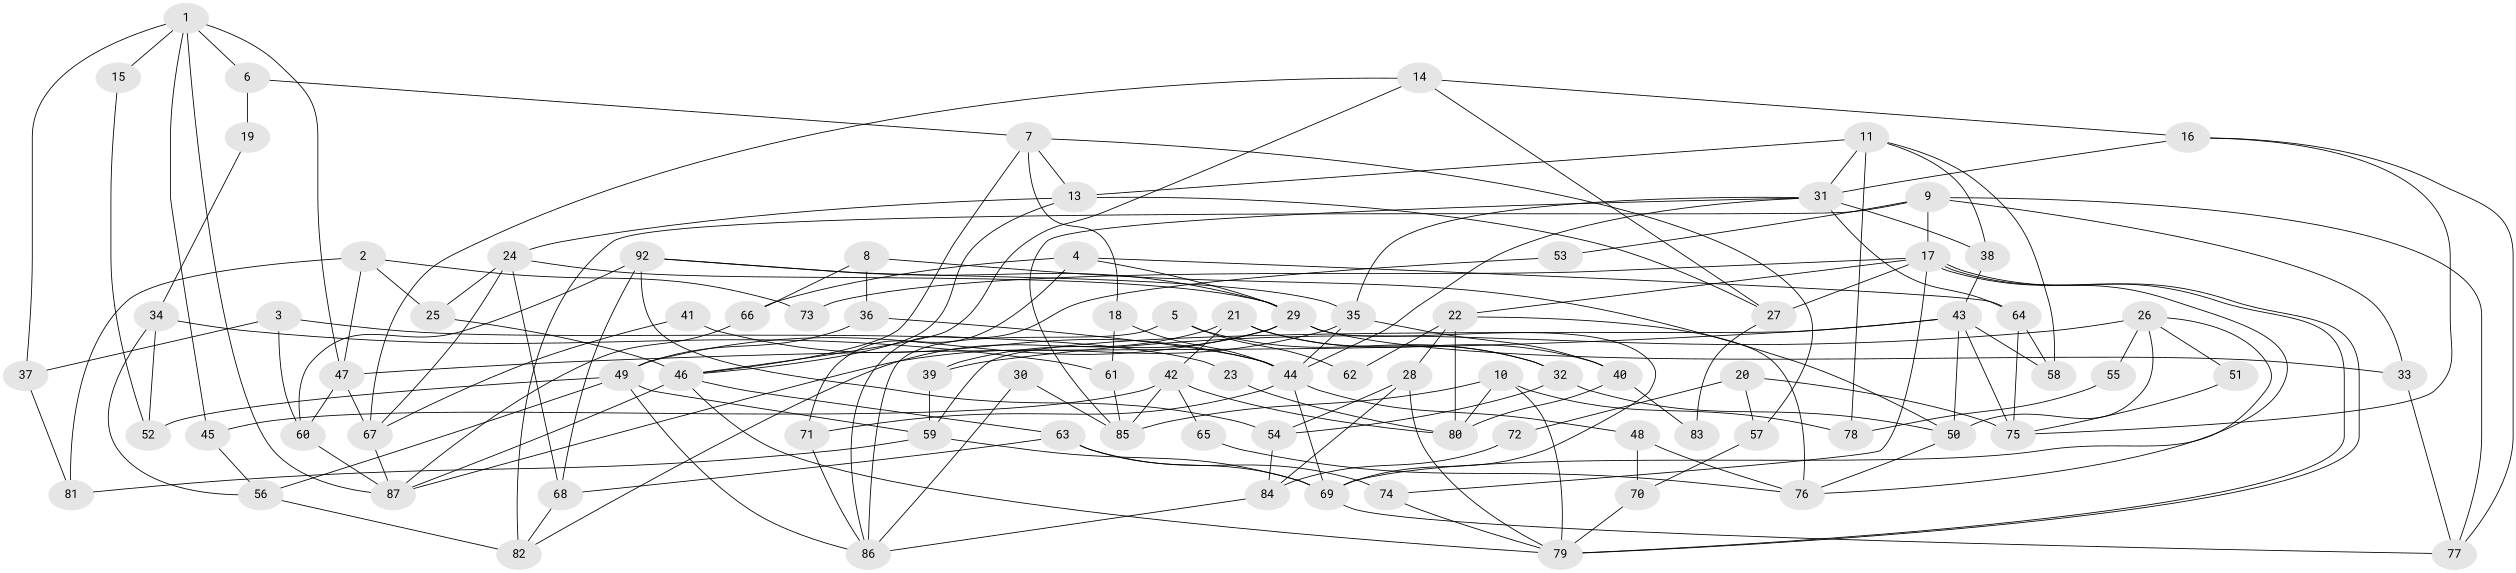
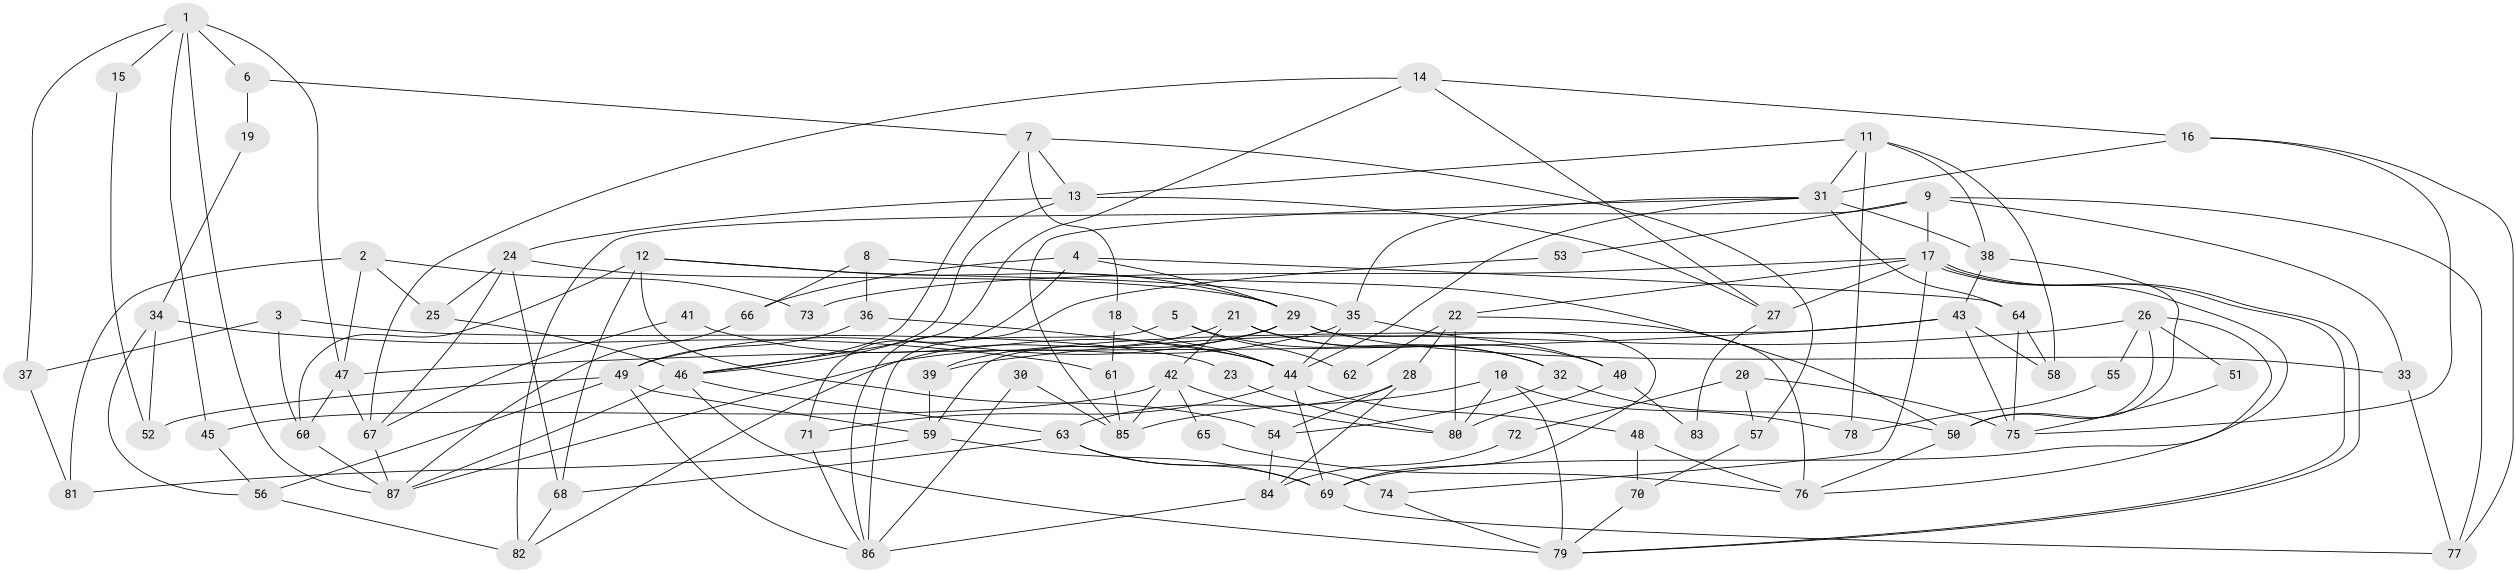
(642, 257) -> (642, 257)
(1956, 376) -> (2173, 348)
(1451, 481) -> (1228, 405)
